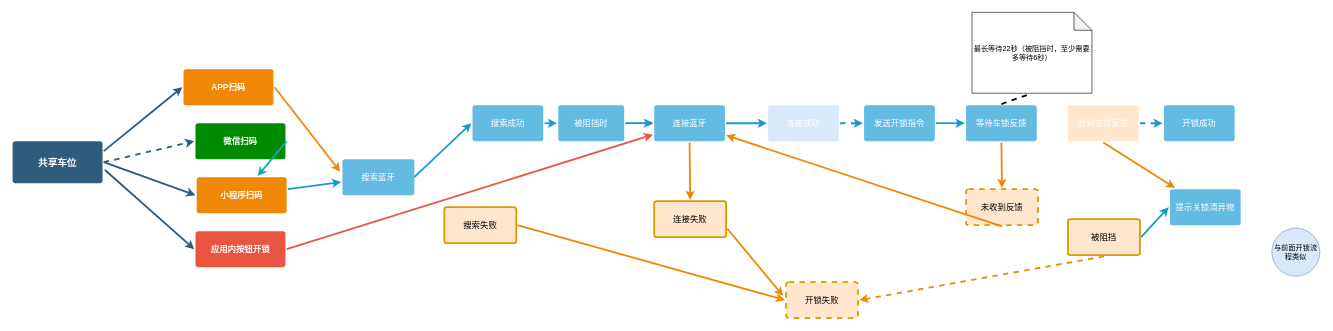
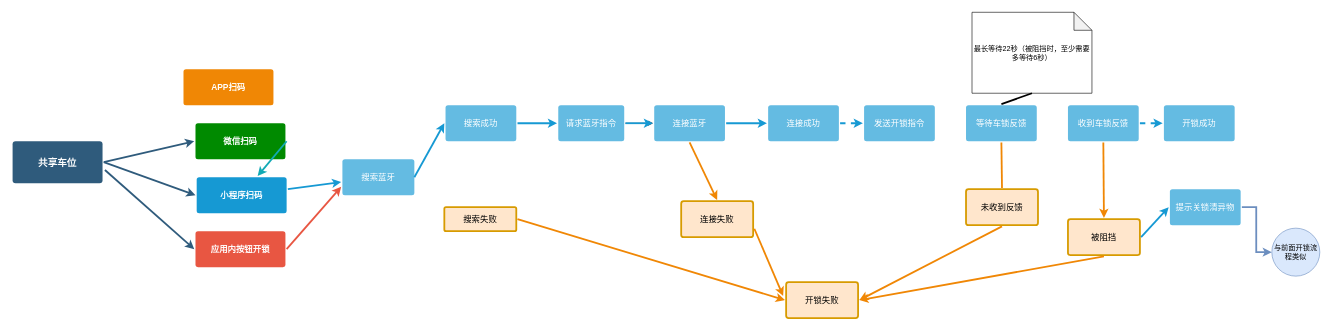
(1018, 98) -> (1018, 98)
(140, 121) -> none
(508, 123) -> (481, 123)
(591, 123) -> (591, 123)
(804, 123) -> (804, 123)
(948, 123) -> none
(1104, 123) -> (1104, 123)
(305, 127) -> none
(147, 152) -> (147, 152)
(1137, 164) -> (1104, 177)
(1002, 180) -> (1002, 183)
(867, 182) -> (934, 262)
(467, 193) -> (312, 220)
(242, 195) -> (242, 195)
(1002, 207) -> (1002, 207)
(690, 219) -> (717, 219)
(480, 225) -> (480, 219)
none -> (1257, 227)
(985, 278) -> (985, 278)
(822, 300) -> (822, 300)
